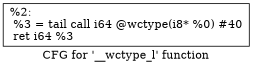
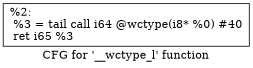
(42, 37) -> (42, 37)
